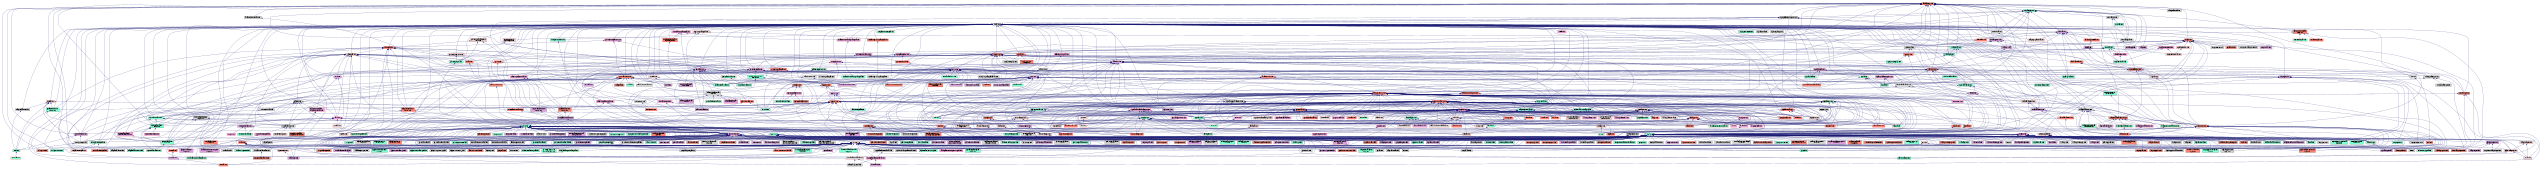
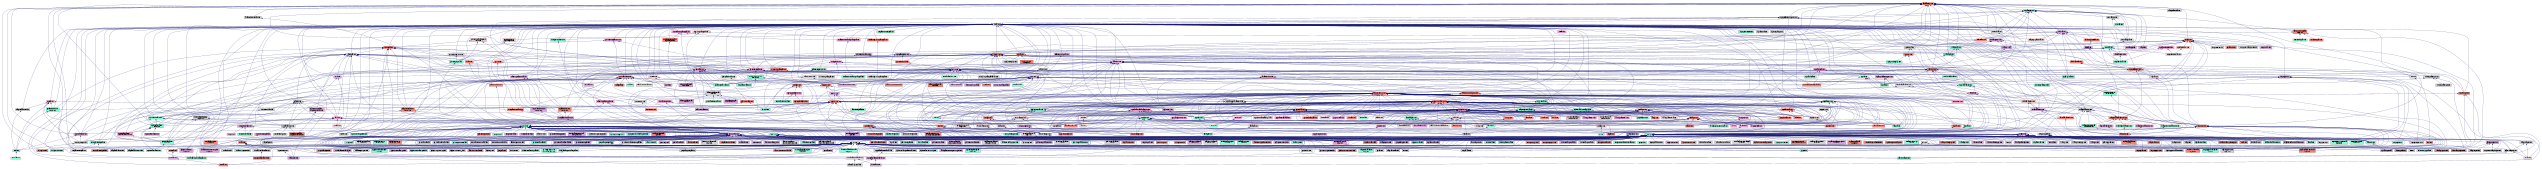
(1967, 126) -> (1967, 126)
(563, 142) -> (563, 142)
